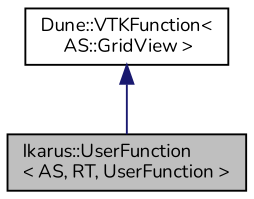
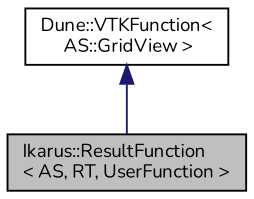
(127, 163) -> (127, 163)
